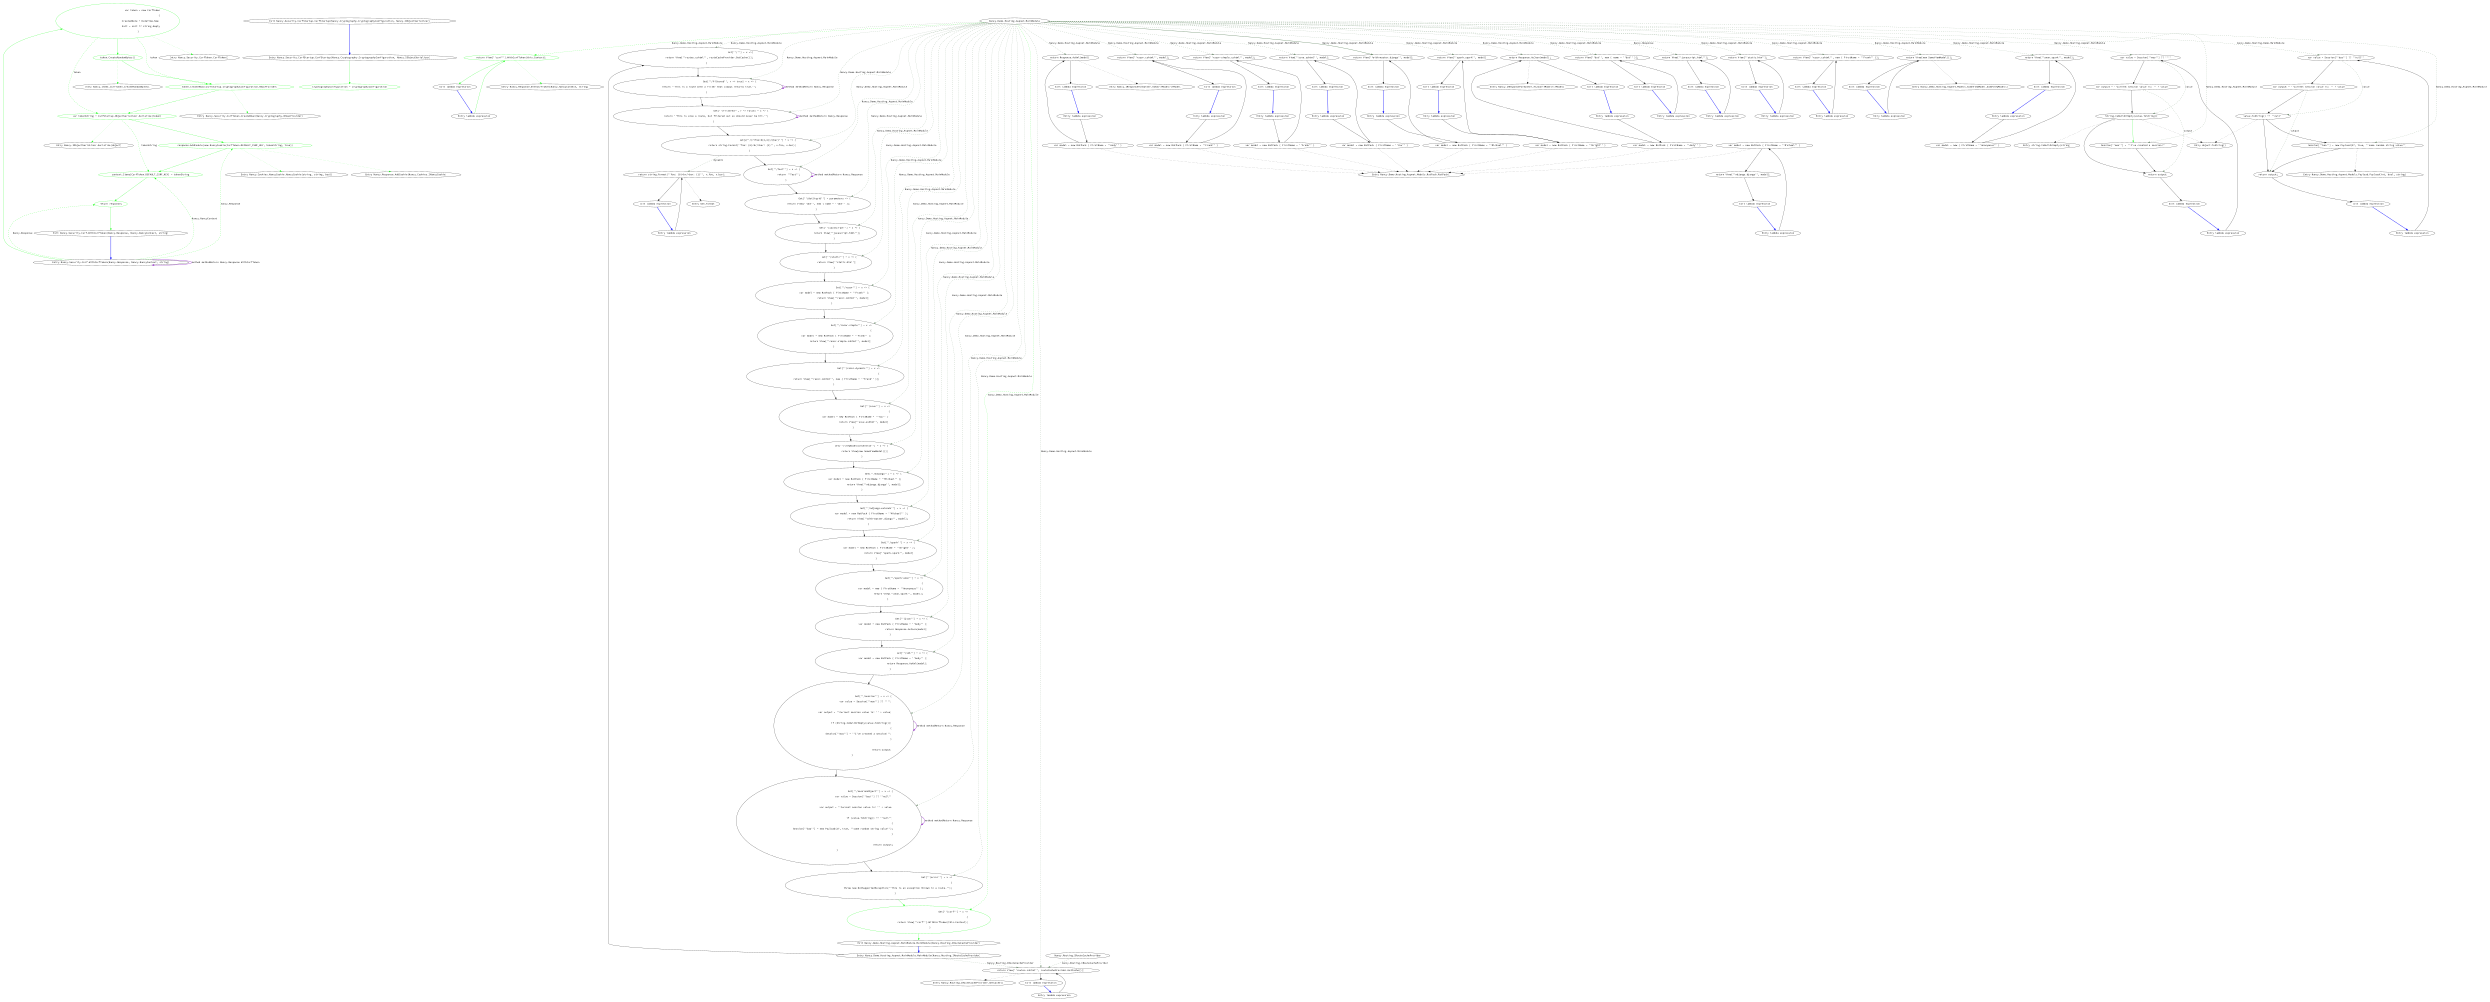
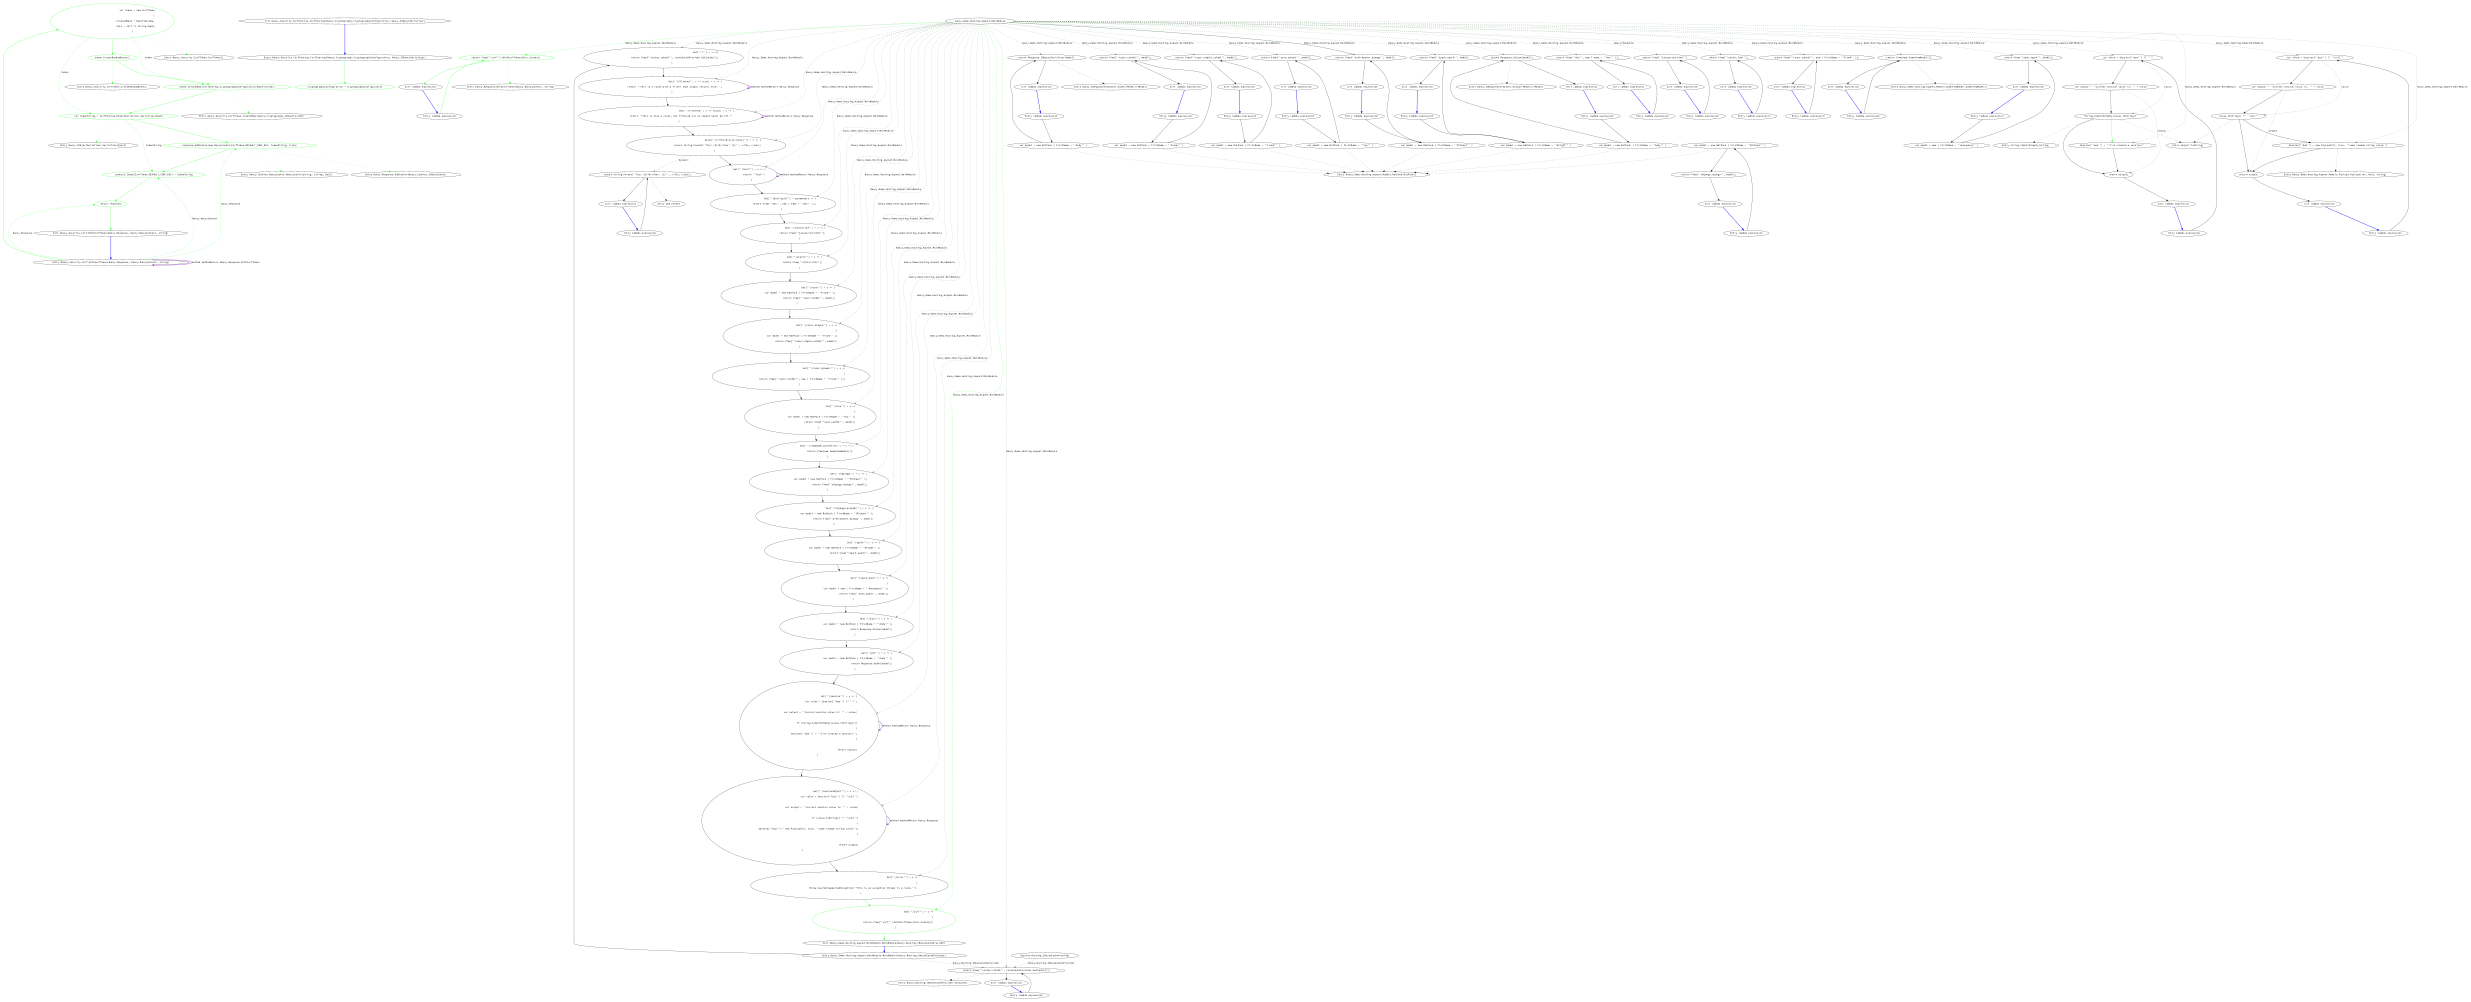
(1070, 58) -> (1047, 58)
(118, 87) -> (112, 87)
(1078, 956) -> (1045, 956)
